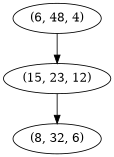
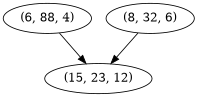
(57, 18) -> (47, 18)
(57, 105) -> (127, 45)
